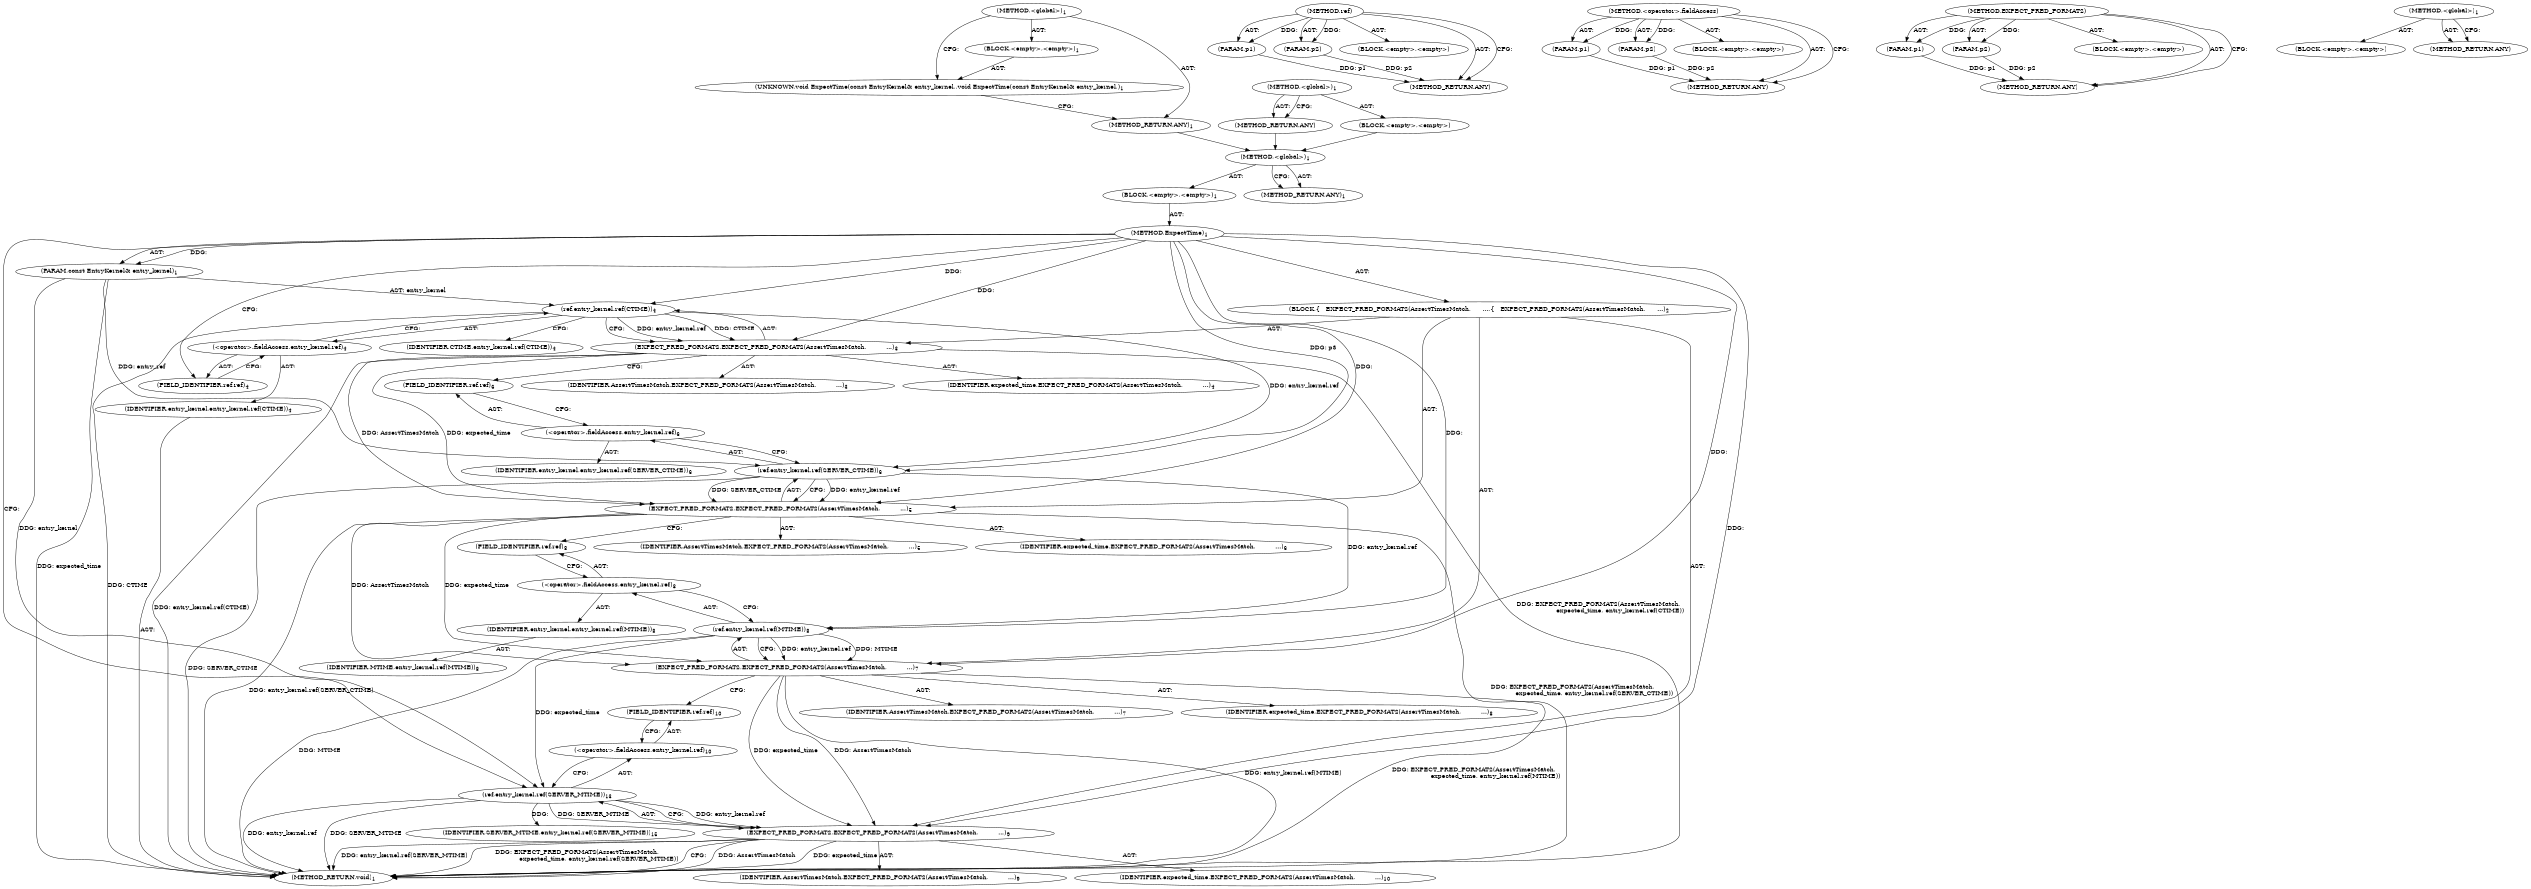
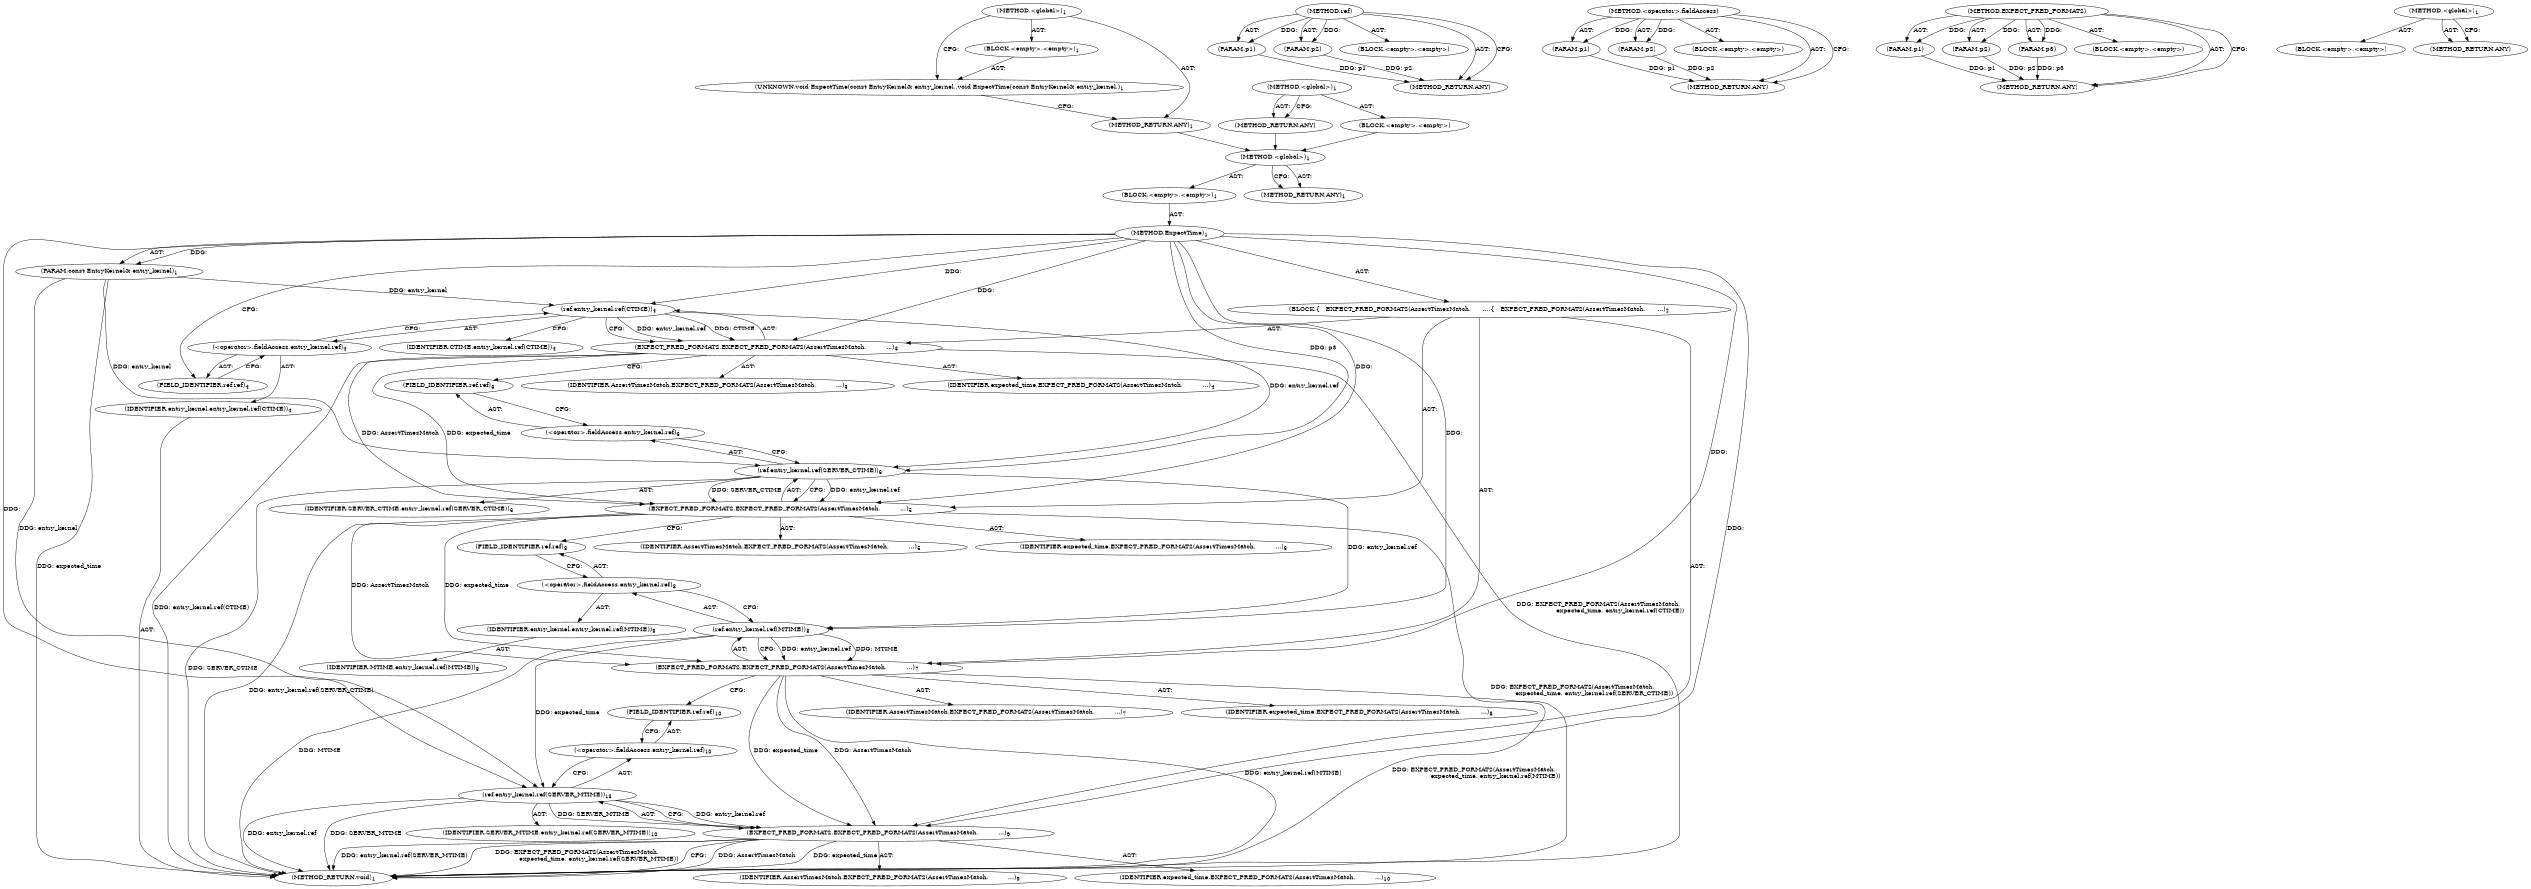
none -> (2037, 49)
(418, 291) -> (418, 291)
(142, 367) -> (142, 367)
(99, 470) -> none
(594, 471) -> none
(13, 509) -> (13, 509)
none -> (409, 509)
(541, 814) -> (541, 814)
(654, 833) -> (654, 833)
